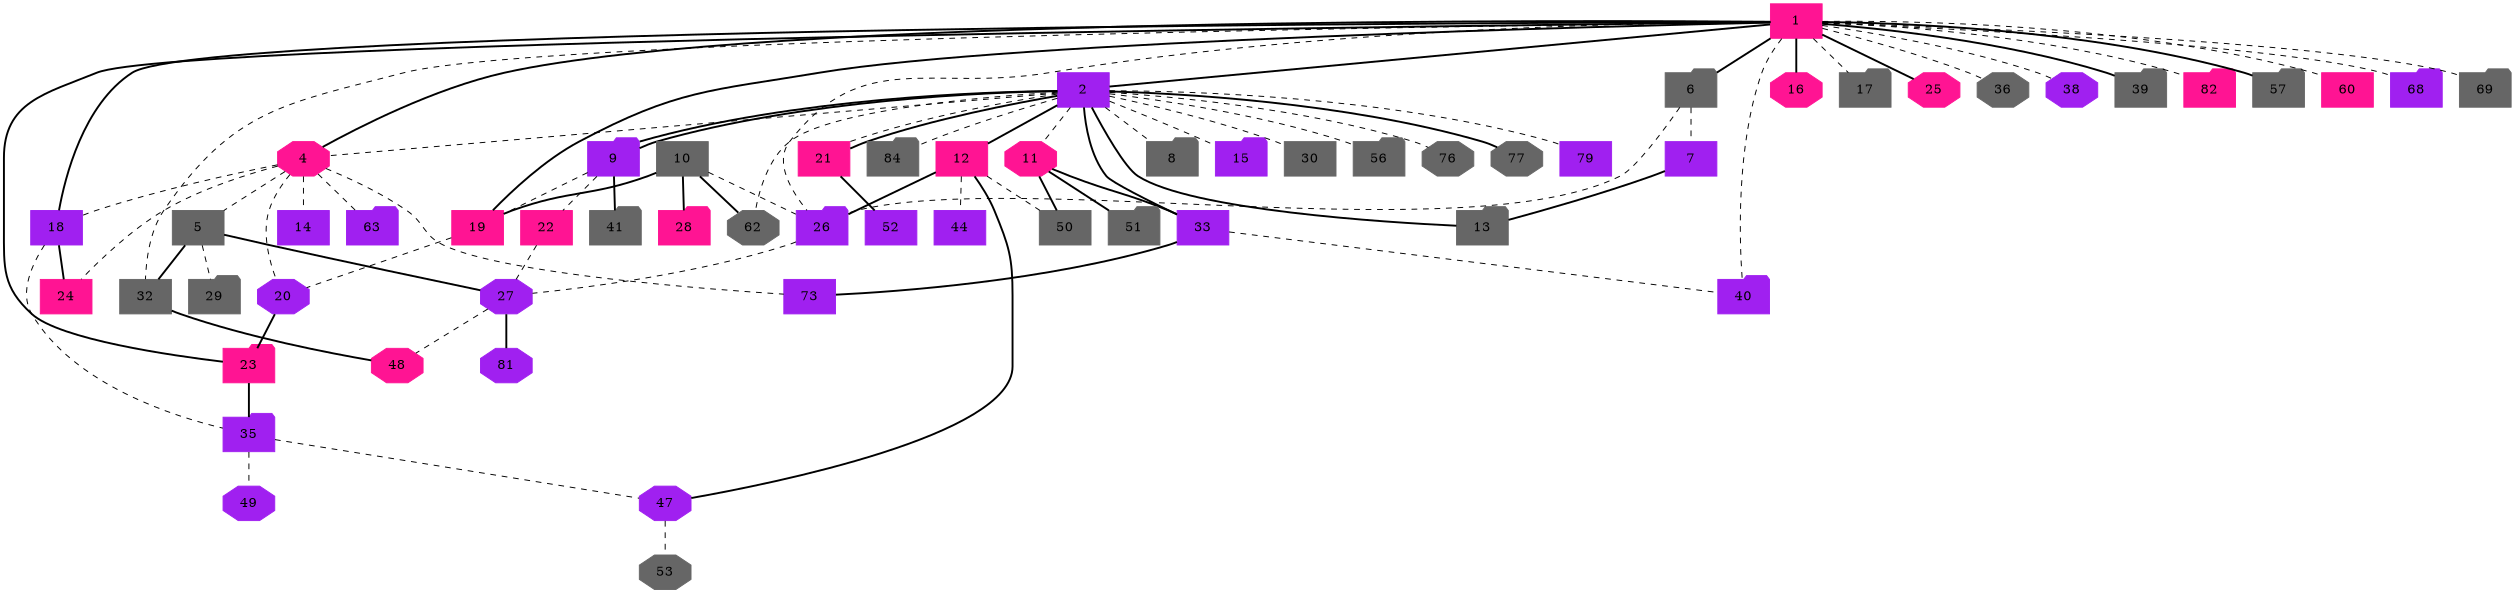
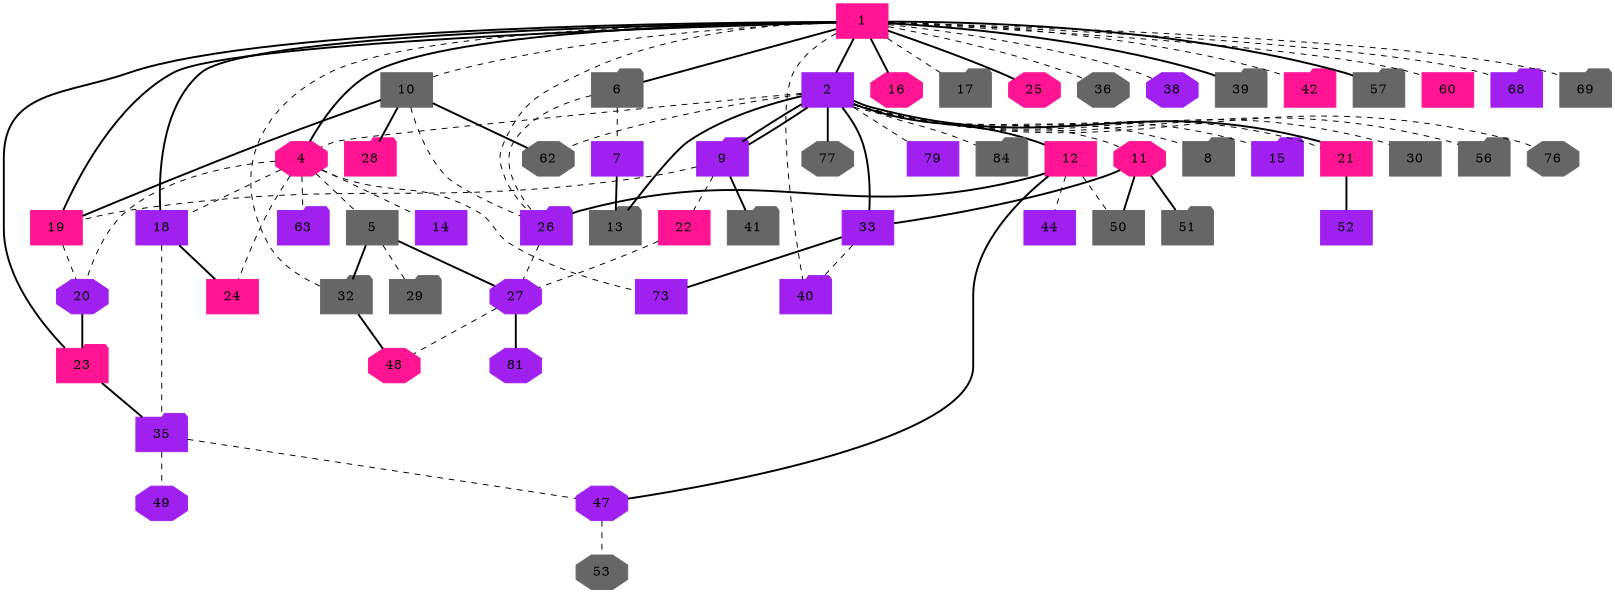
none -> (633, 39)
(2210, 90) -> (1310, 90)
(146, 297) -> (346, 297)
